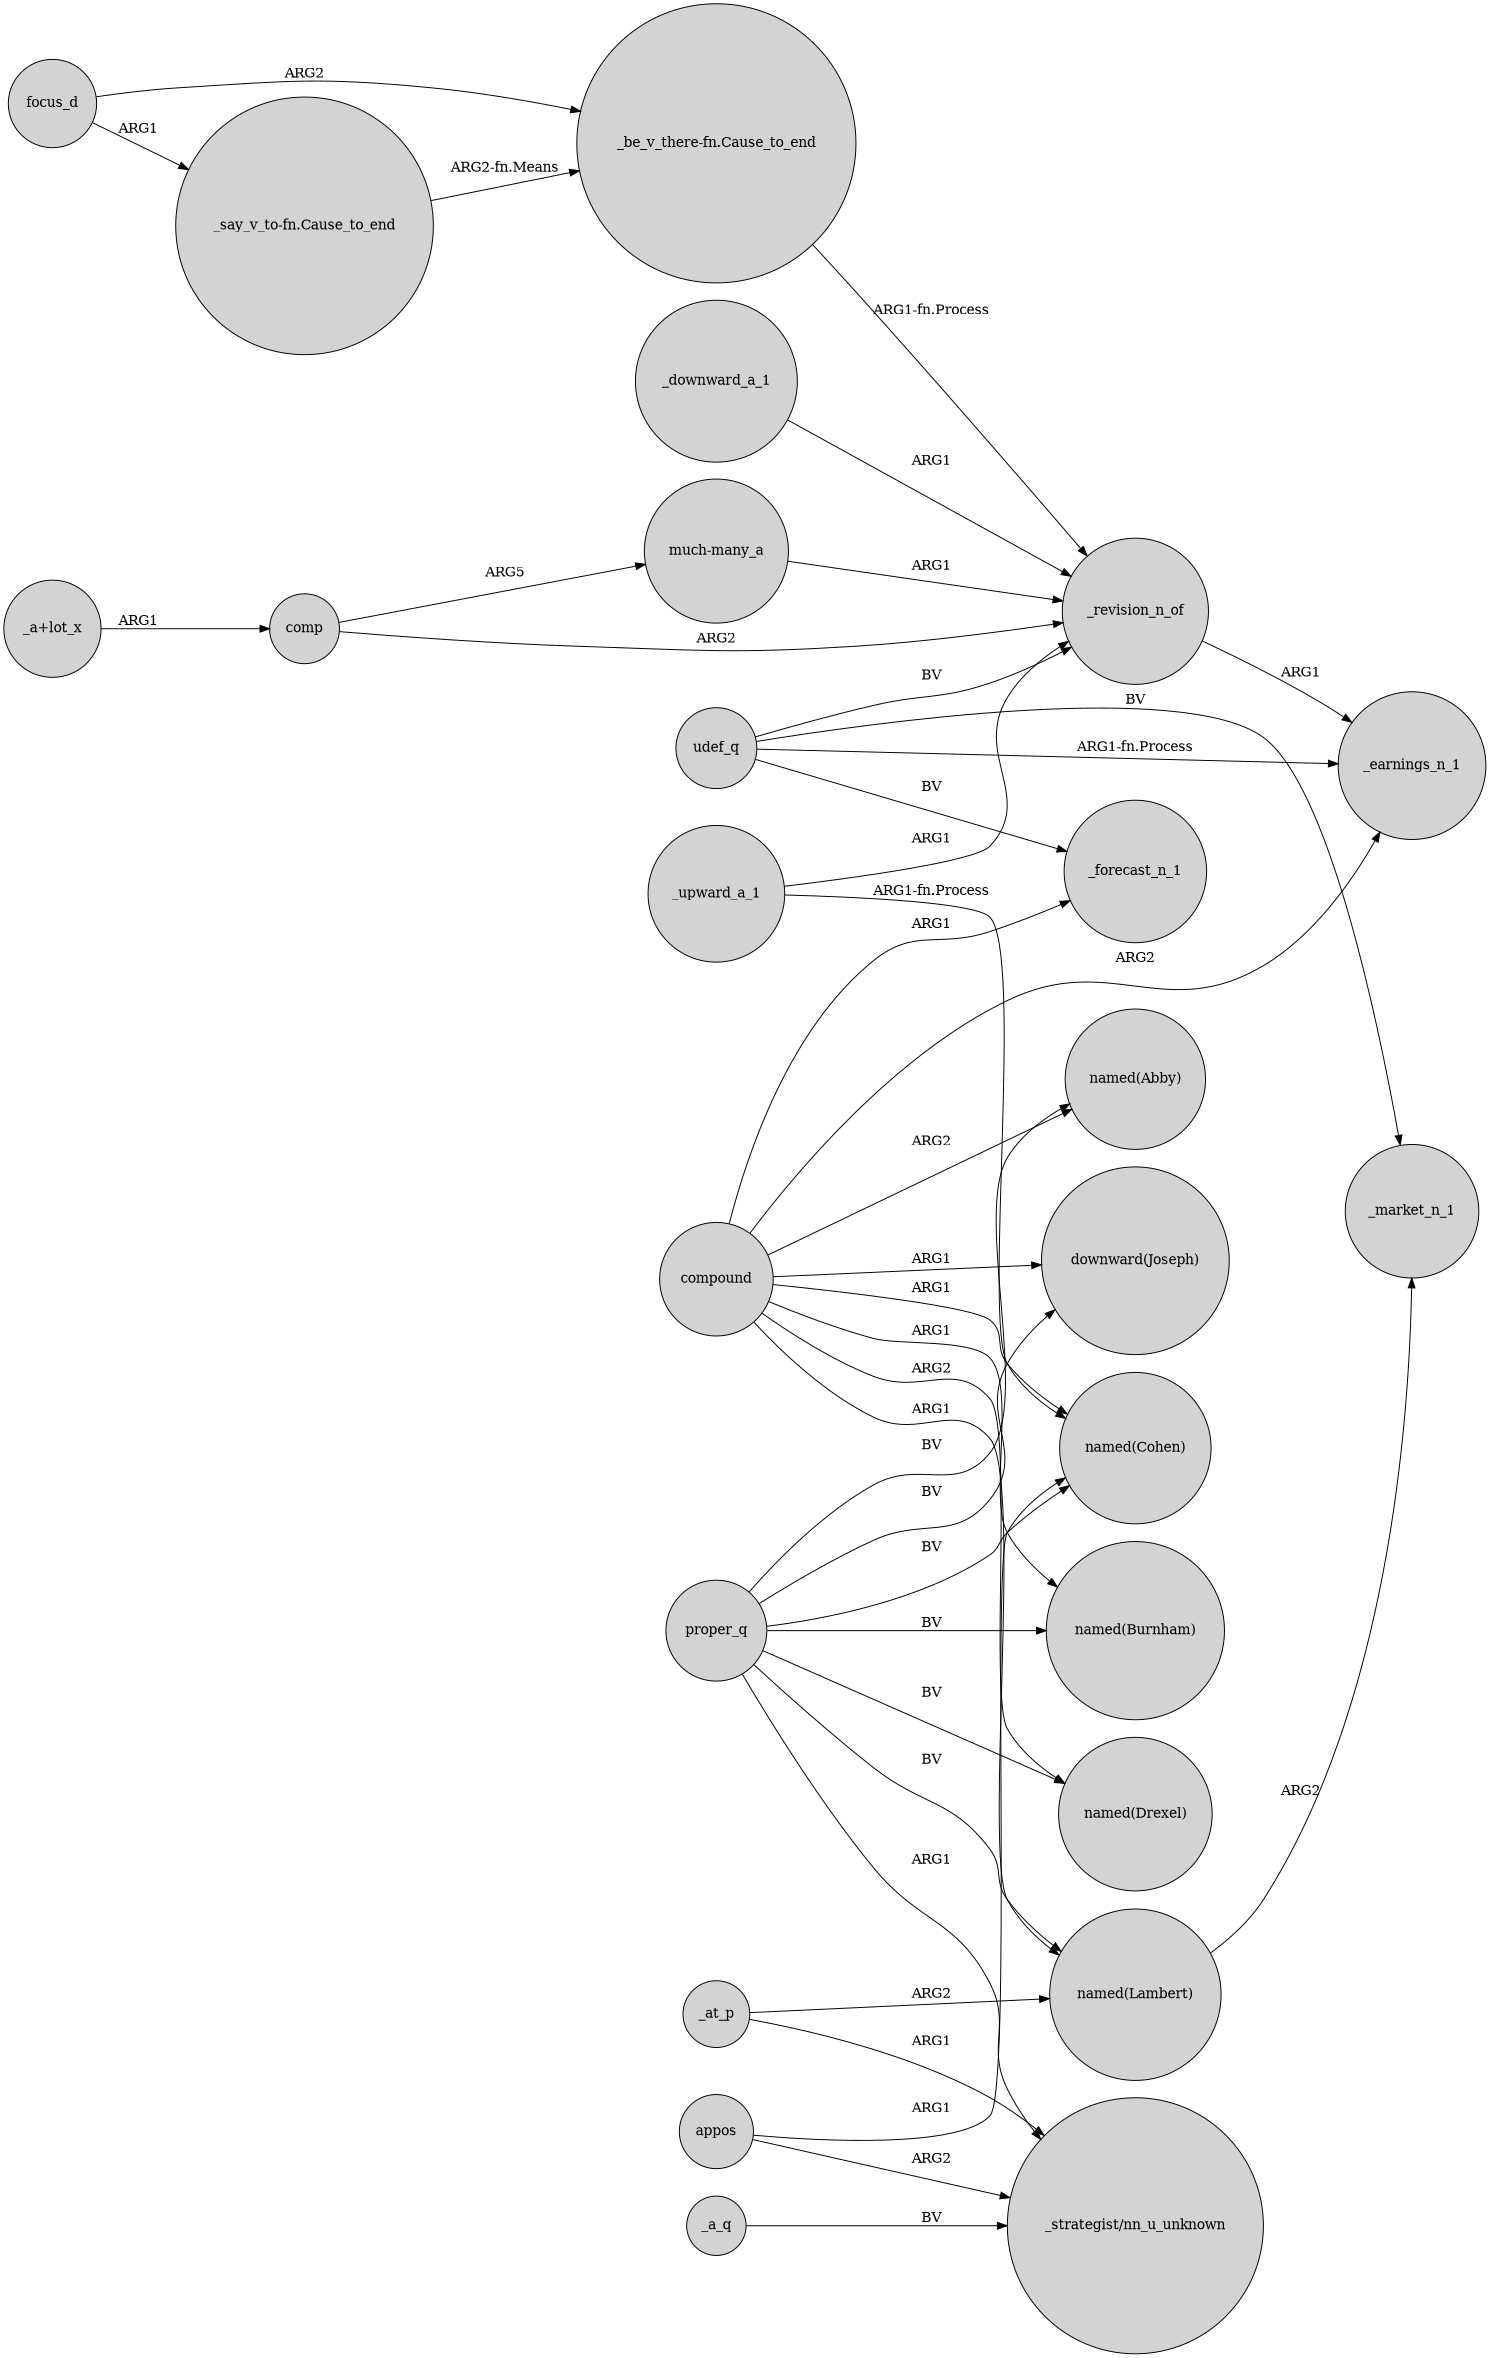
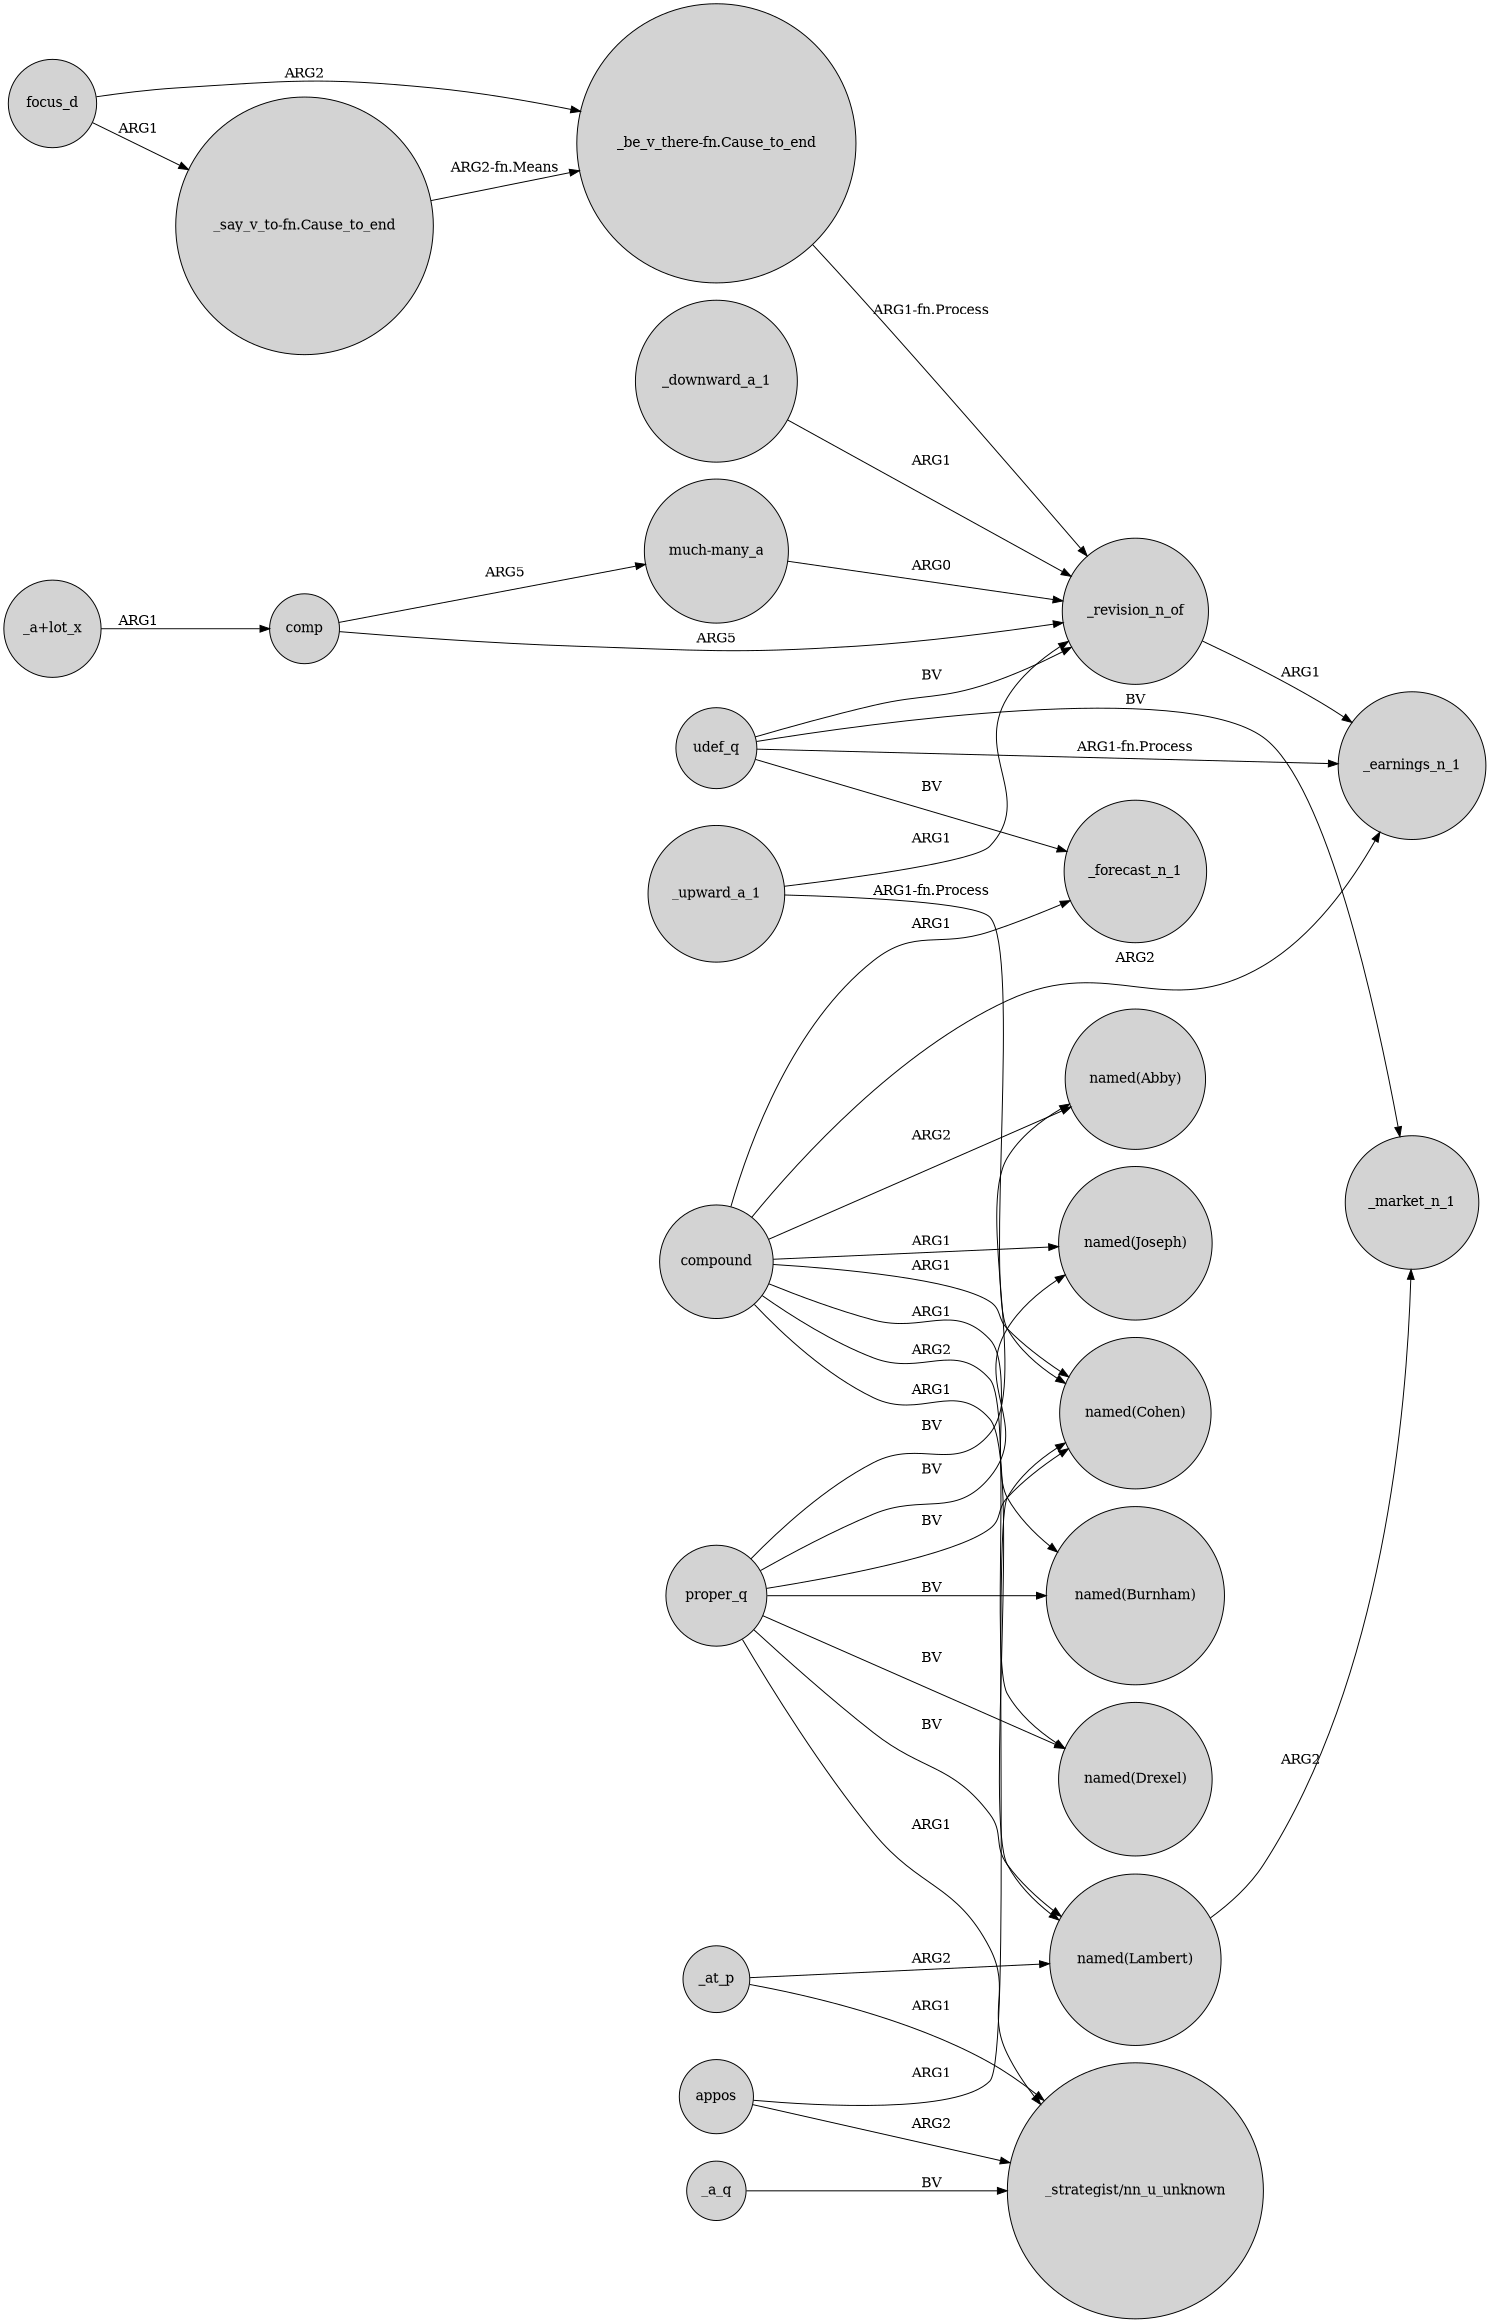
(932, 566) -> (932, 566)
(716, 639) -> (716, 639)
(1135, 1261) -> (1135, 1243)
